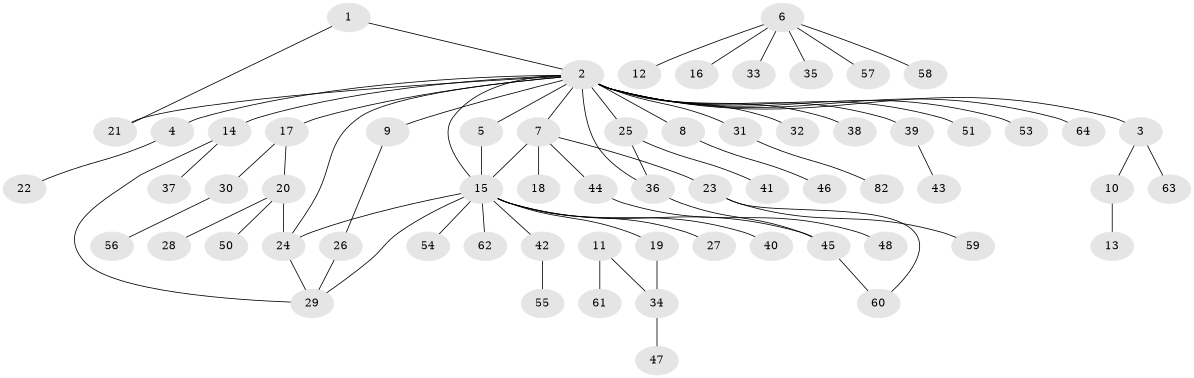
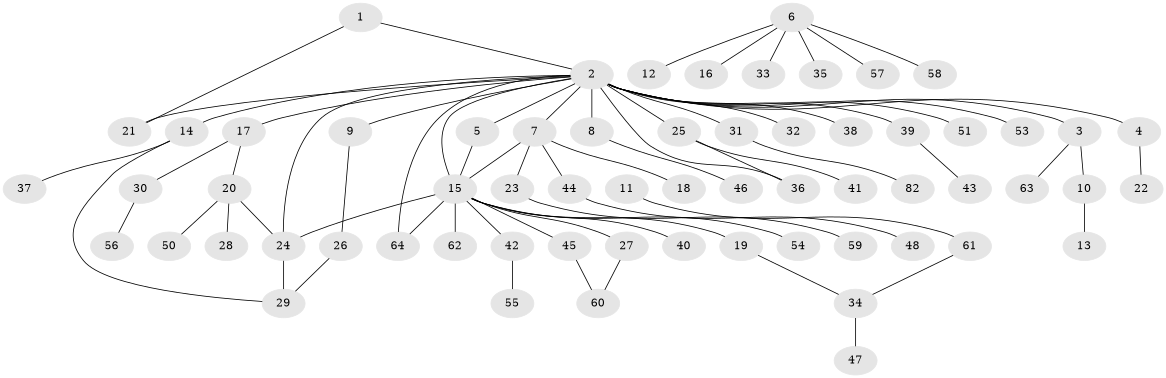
(712, 212) -> none
(857, 213) -> (612, 275)
(391, 239) -> (427, 218)
(628, 275) -> (913, 275)
